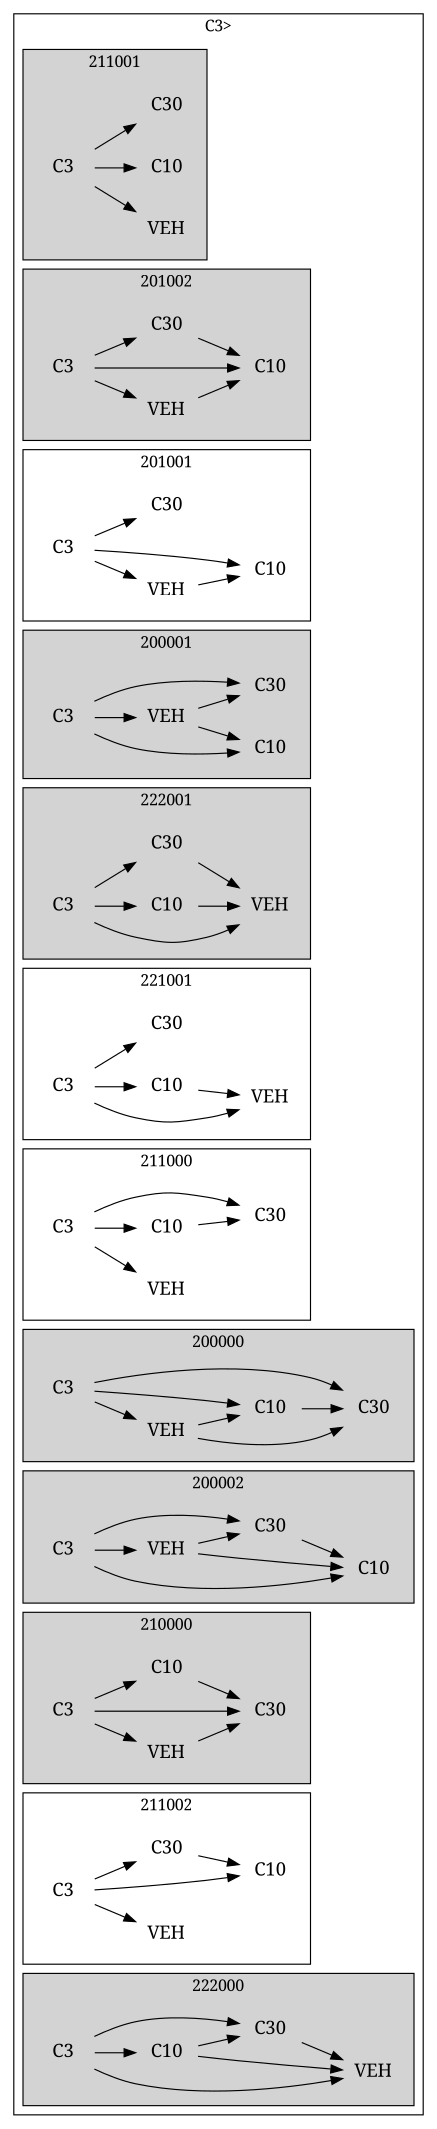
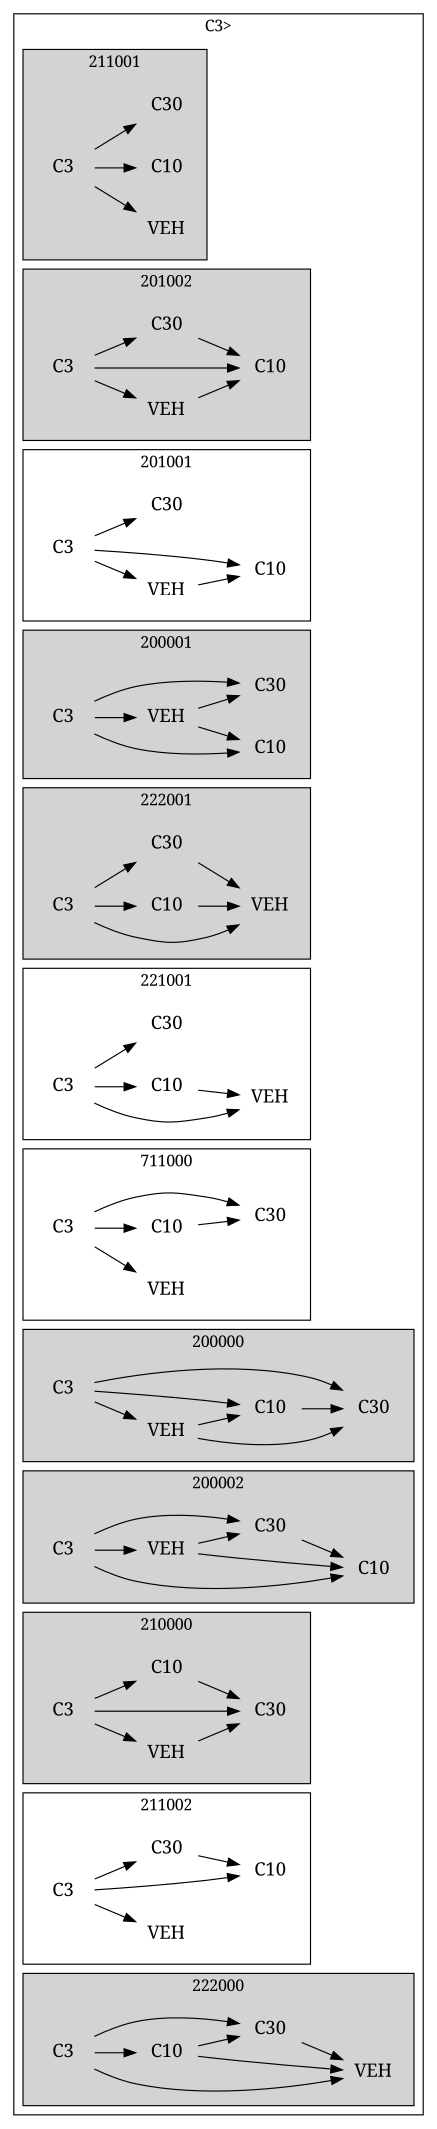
(167, 1162) -> (167, 1162)
